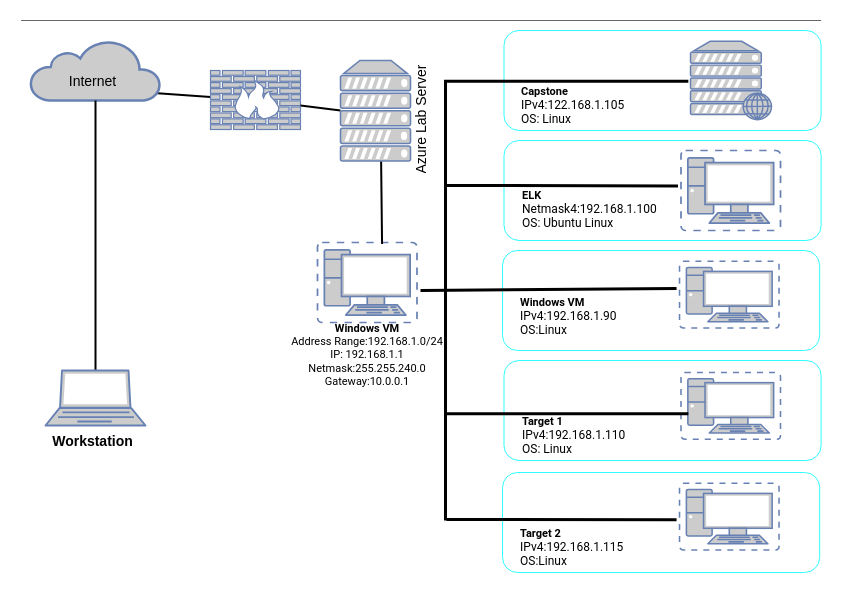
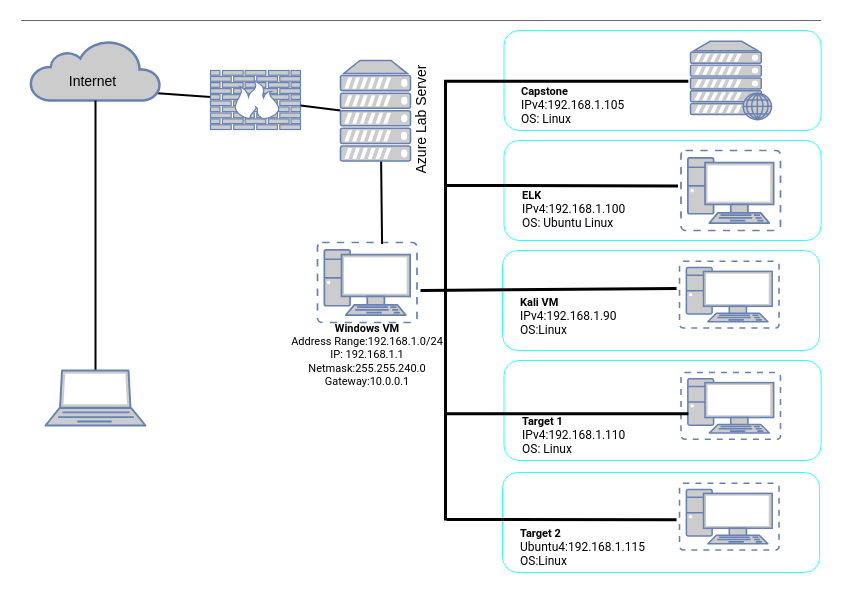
(571, 107) -> (571, 107)
(585, 216) -> (572, 216)
(567, 318) -> (567, 318)
(93, 441) -> none
(570, 549) -> (579, 549)
